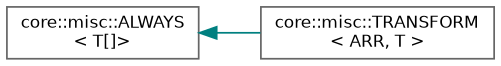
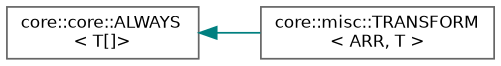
(103, 33) -> (103, 33)
